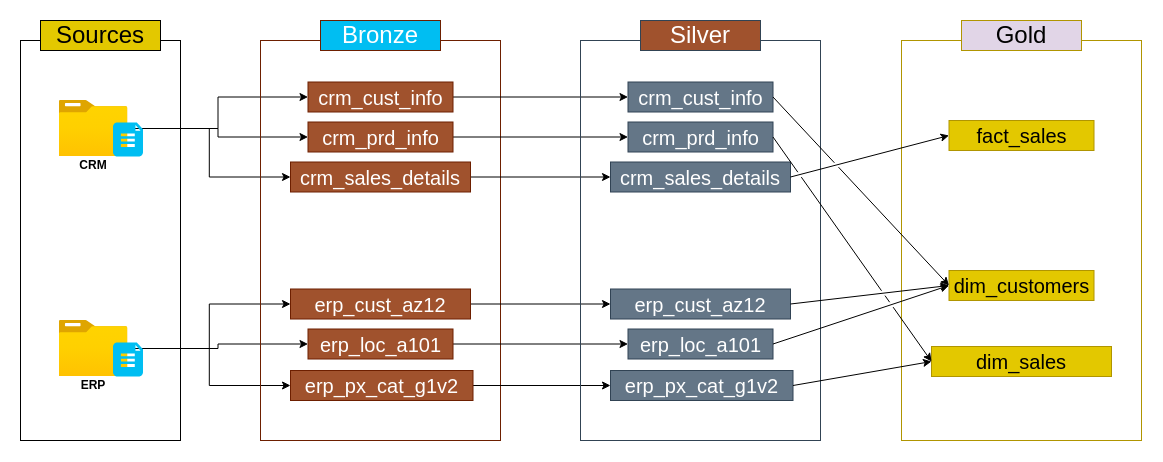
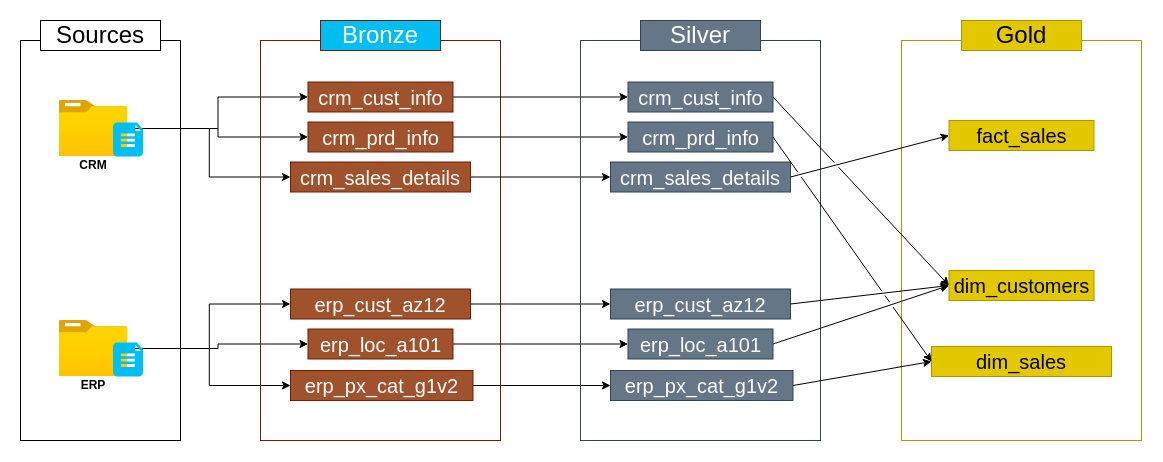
(101, 36) -> (101, 36)
(701, 36) -> (701, 36)
(1022, 36) -> (1022, 36)
